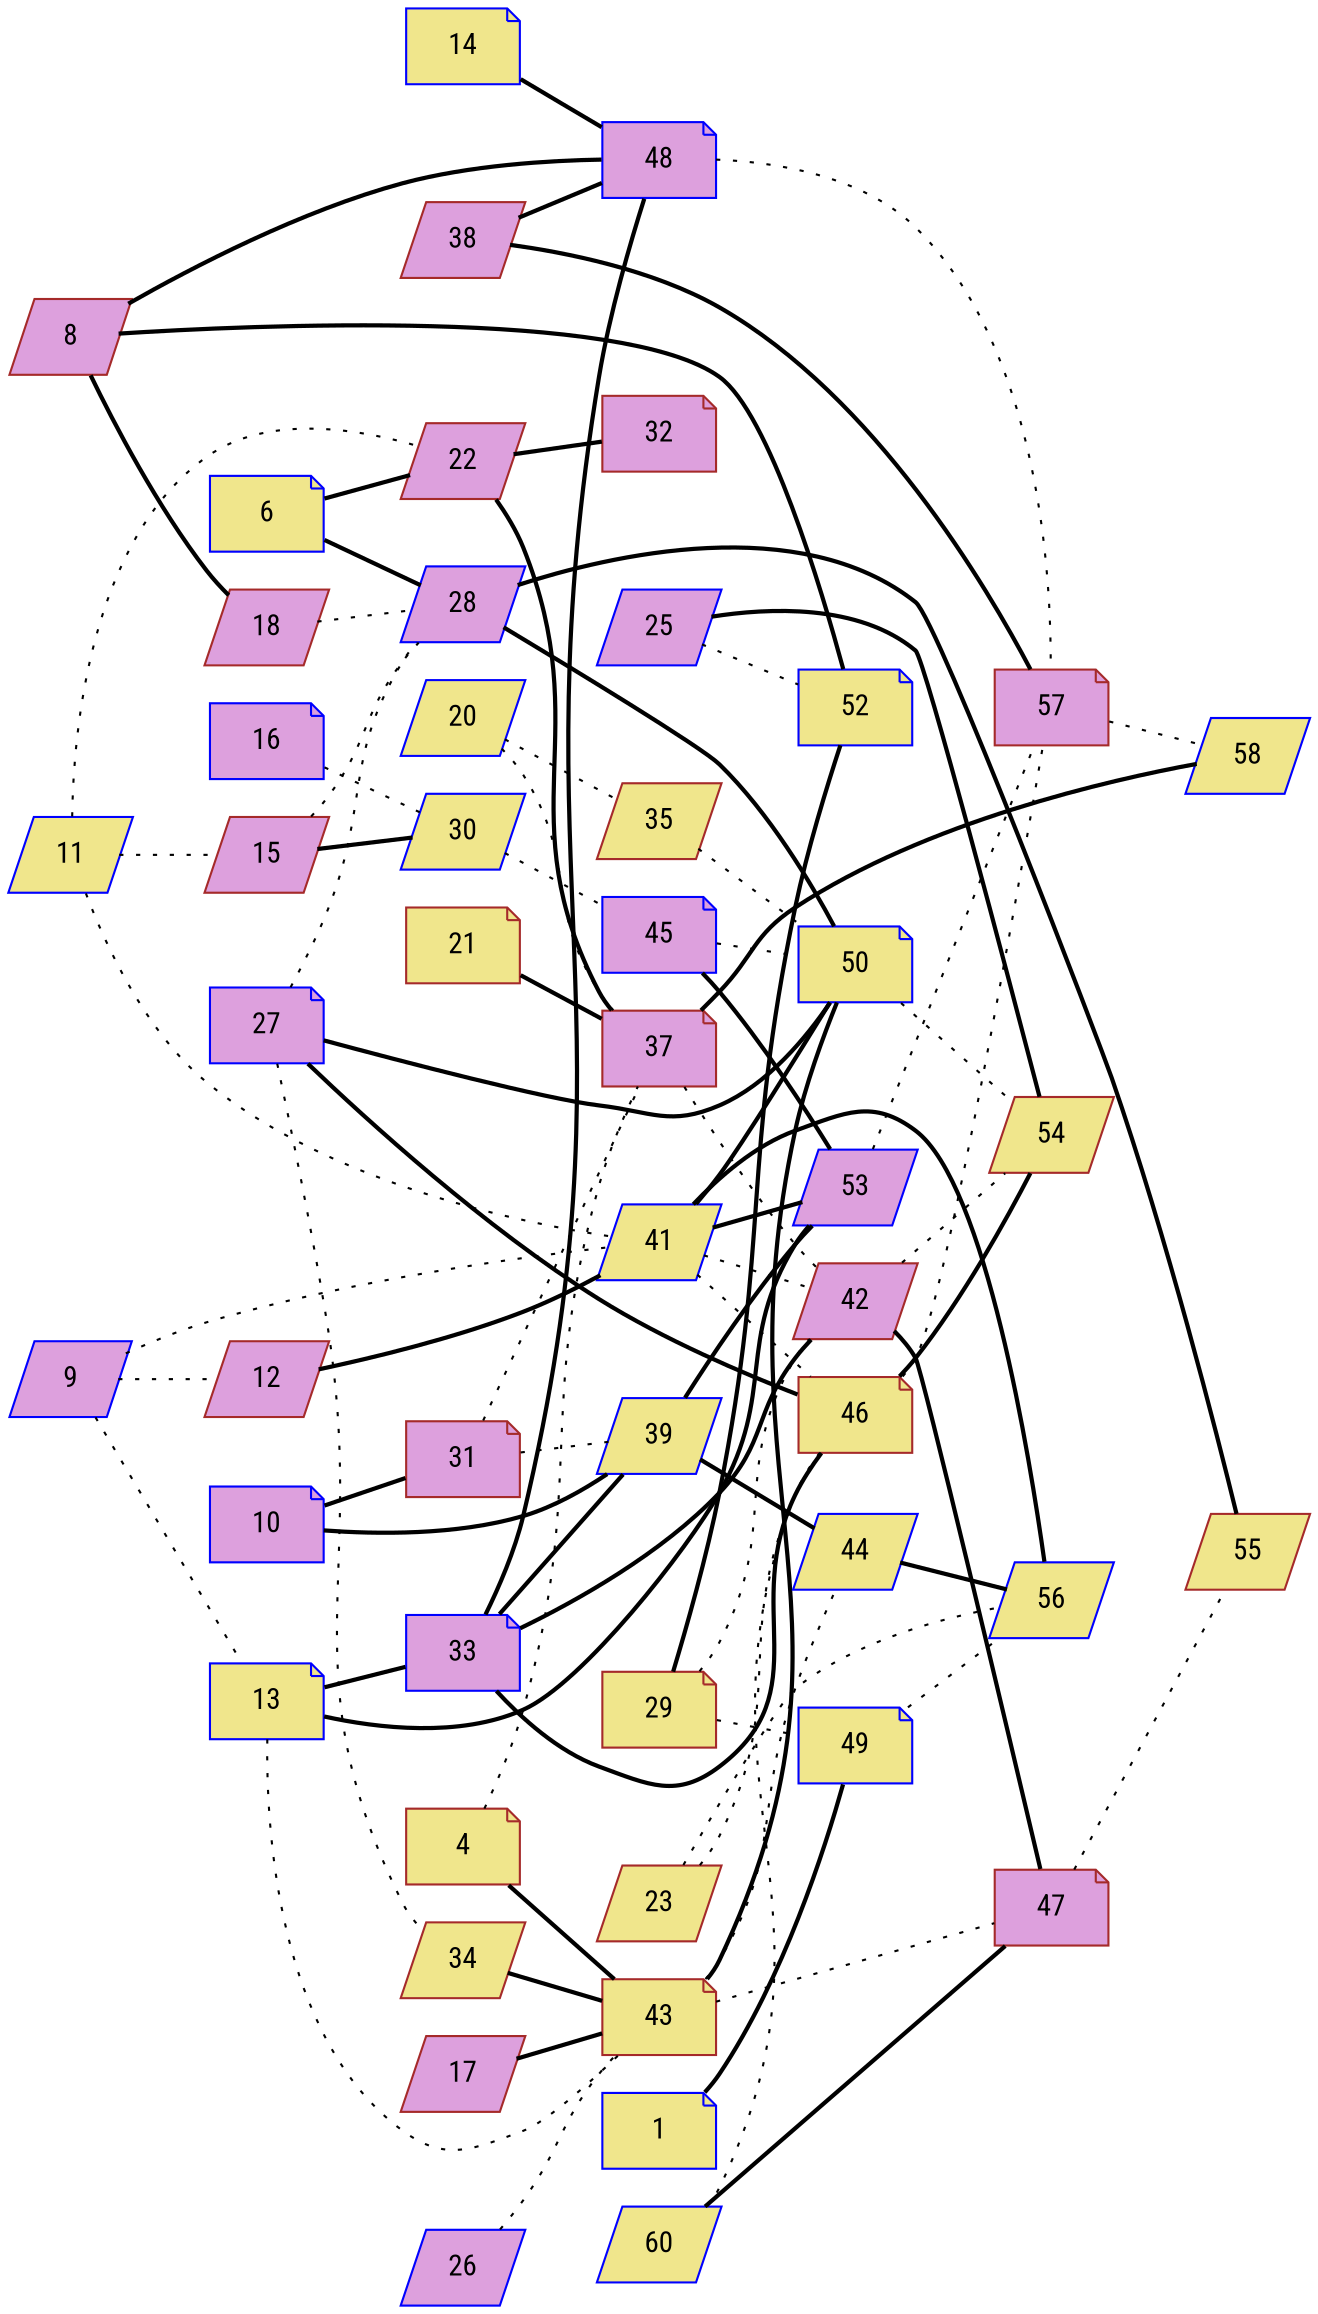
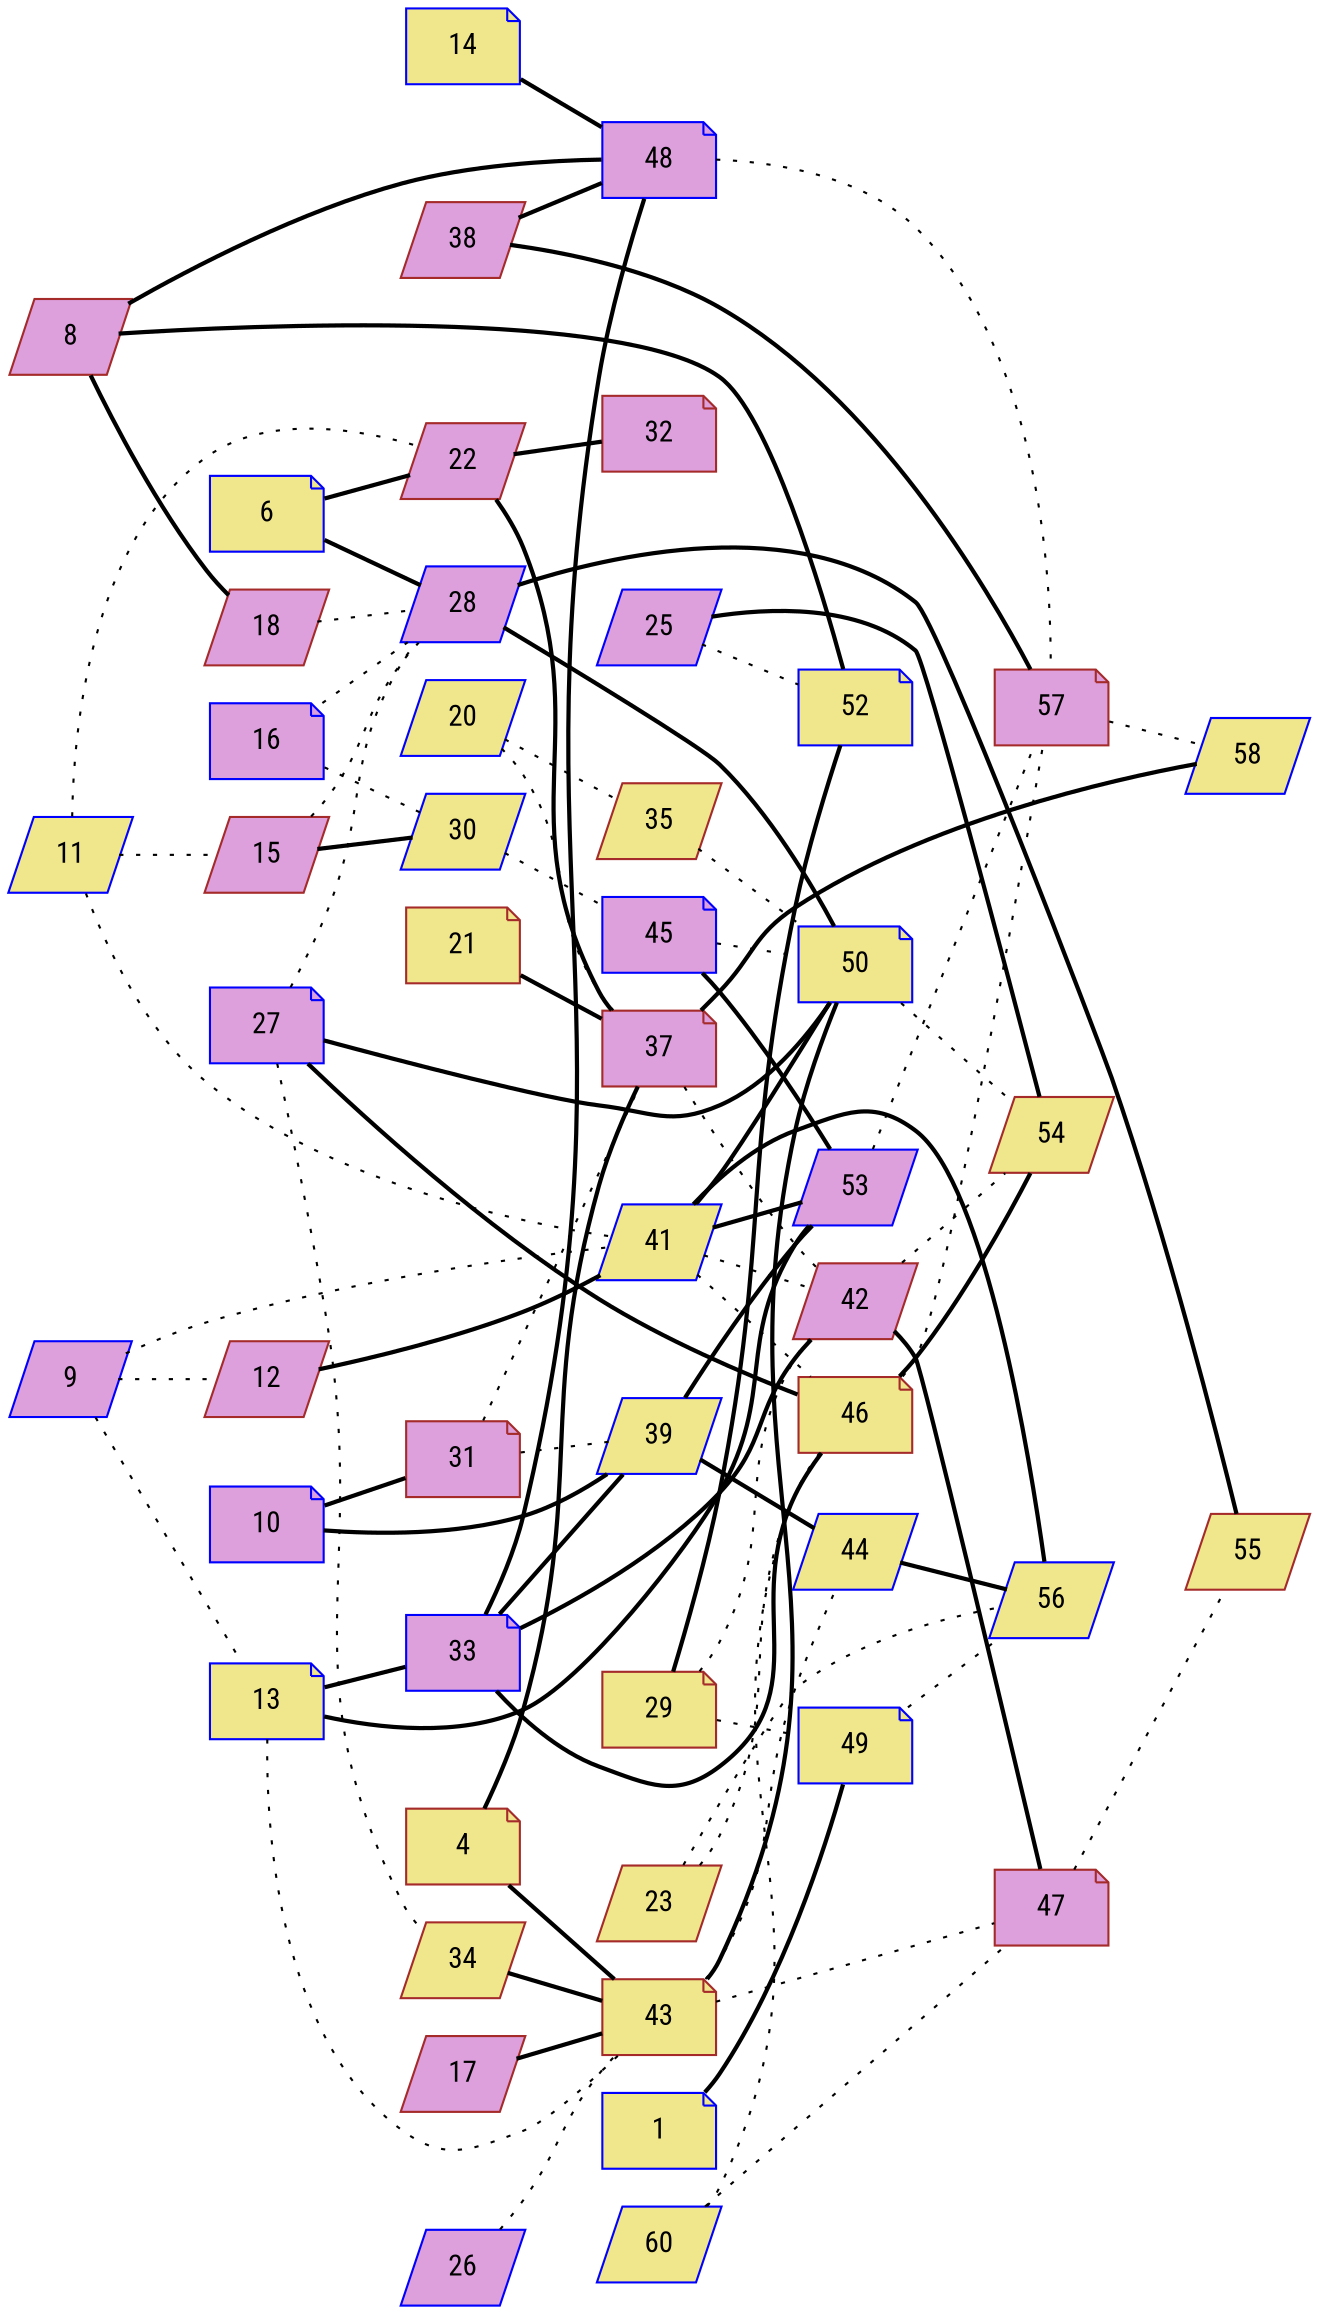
none -> (365, 673)
(560, 1466) -> (560, 1466)
(855, 2076) -> (855, 2076)
